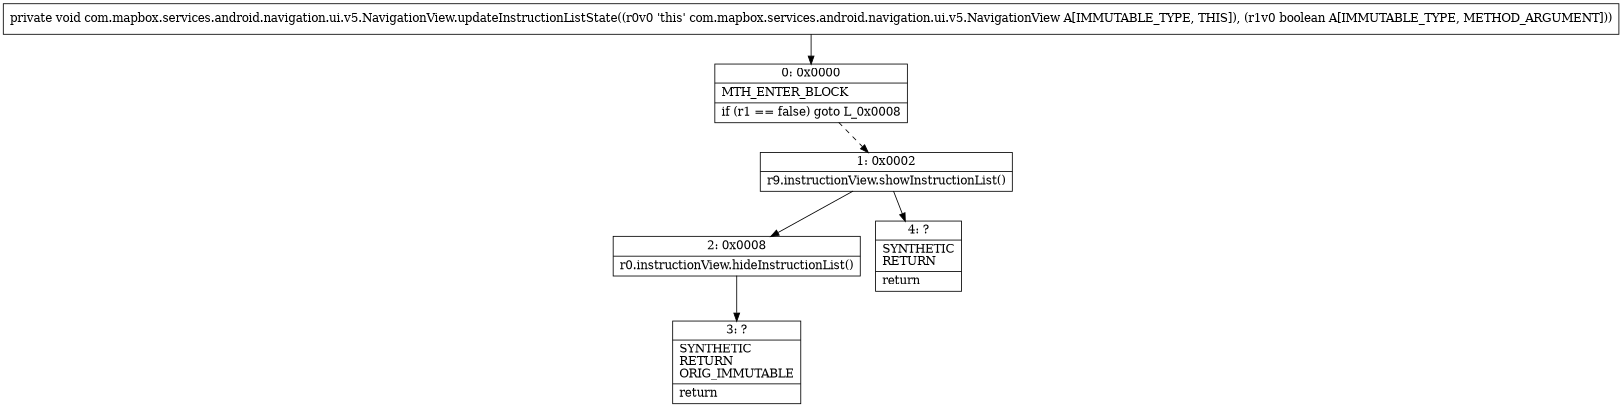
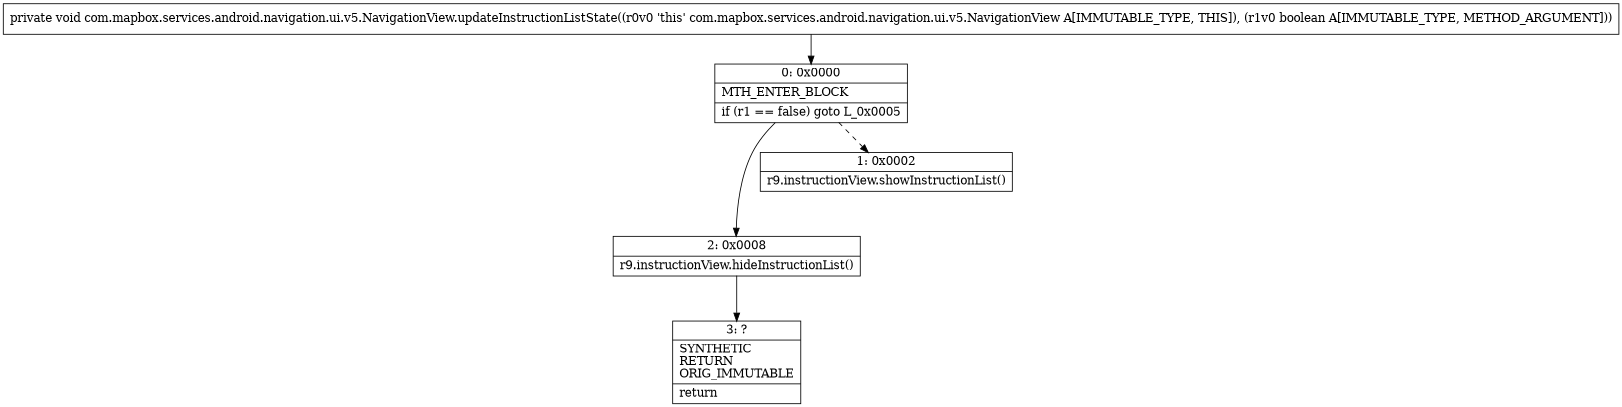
(811, 112) -> (811, 112)
(816, 212) -> (745, 171)
(919, 256) -> none
(737, 266) -> (737, 266)
